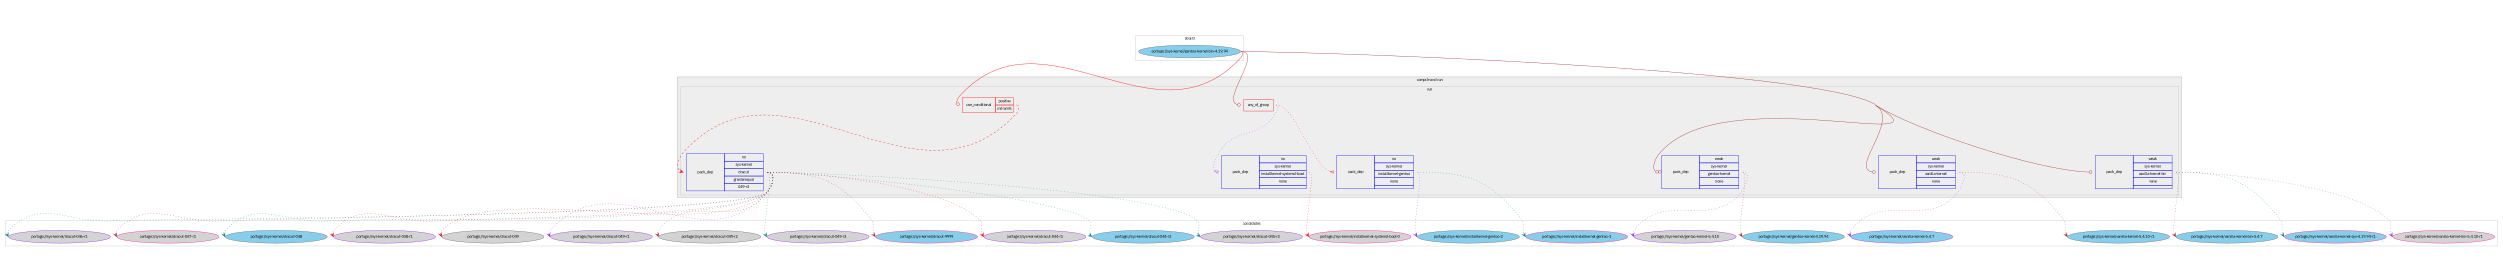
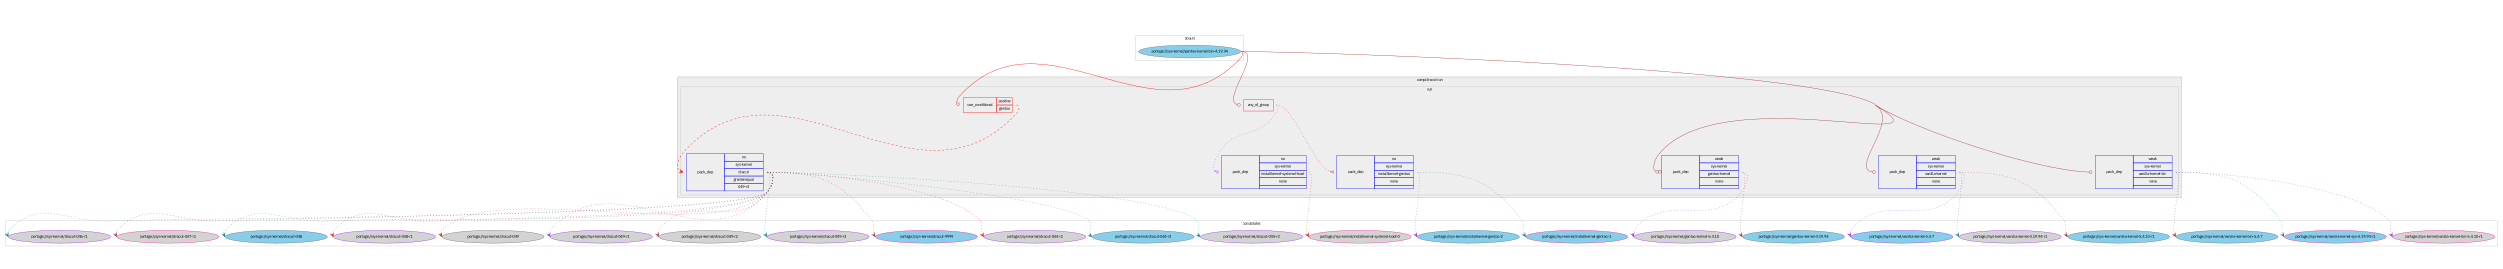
(1004, 109) -> (1004, 109)
none -> (2010, 237)
